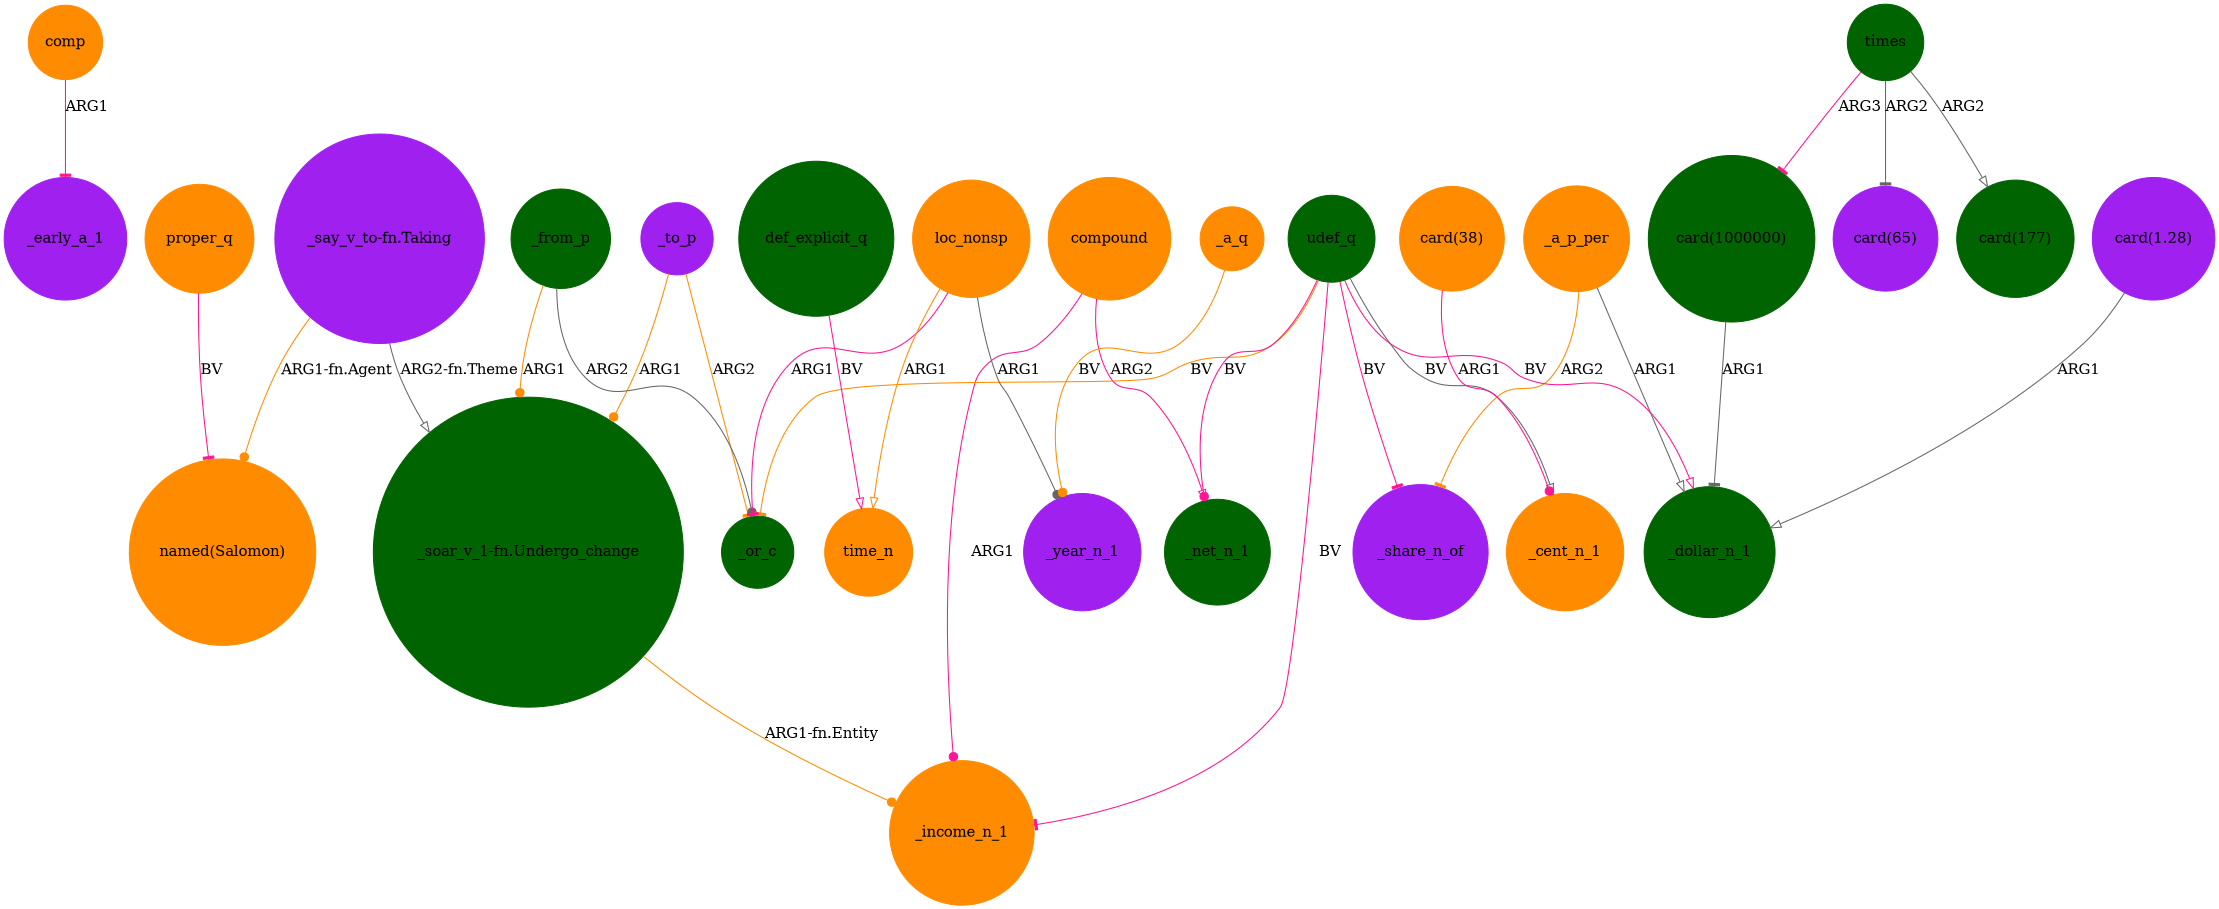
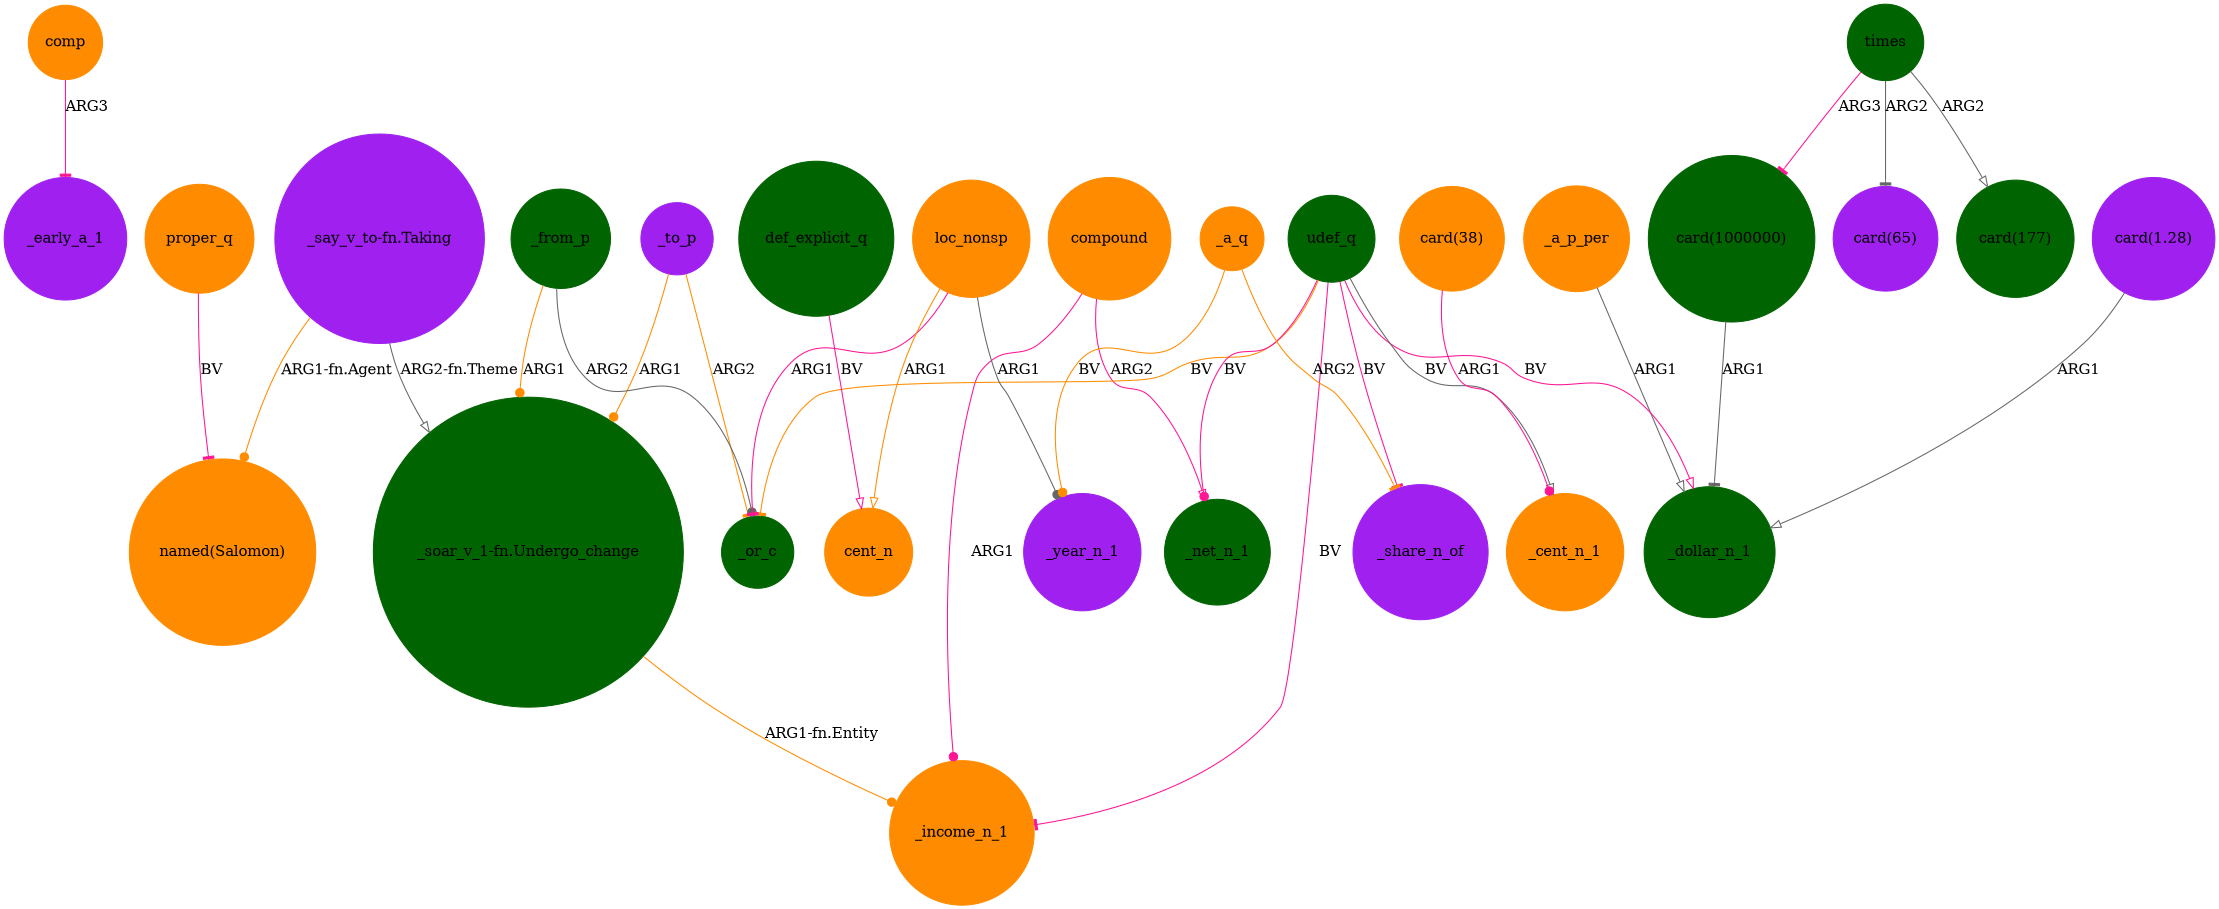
(87, 107) -> (87, 107)
(1519, 389) -> (1309, 375)
(869, 552) -> (869, 552)
